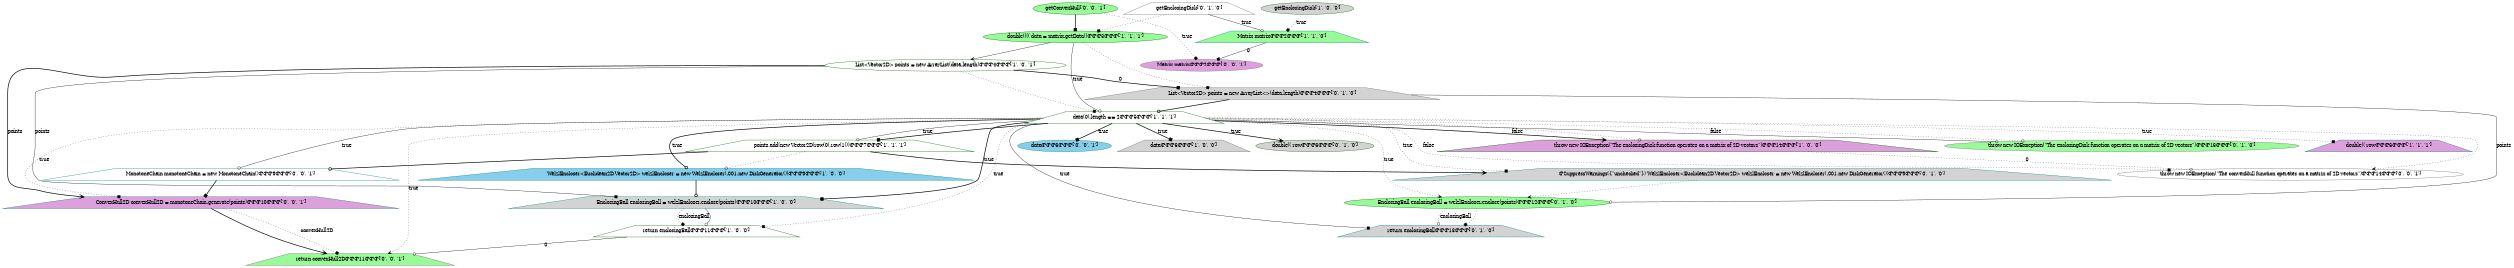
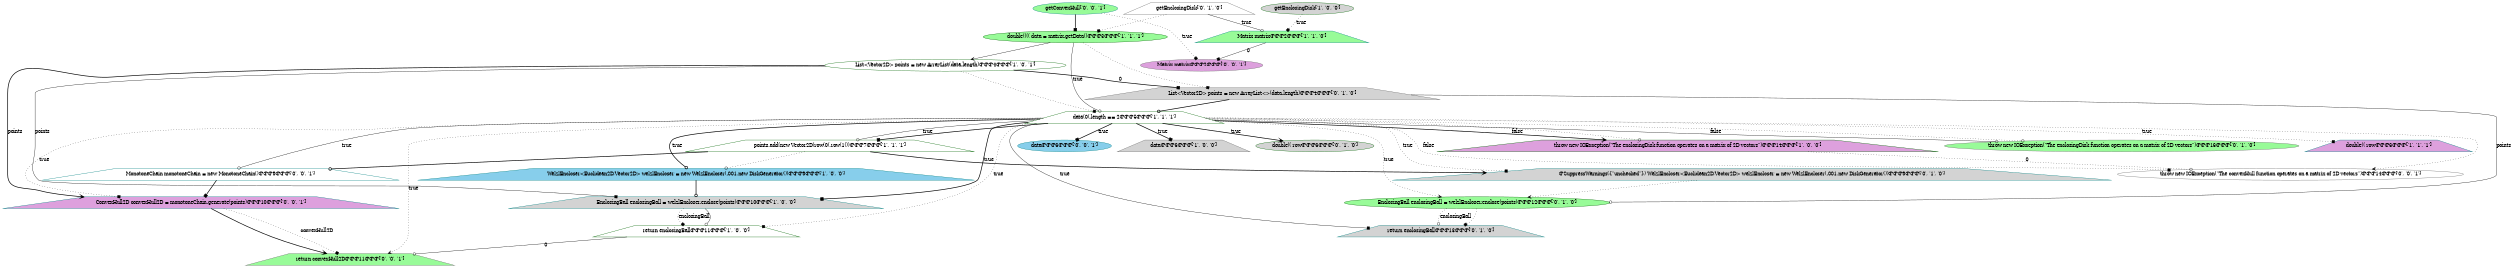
(1075, 8) -> (1075, 8)
